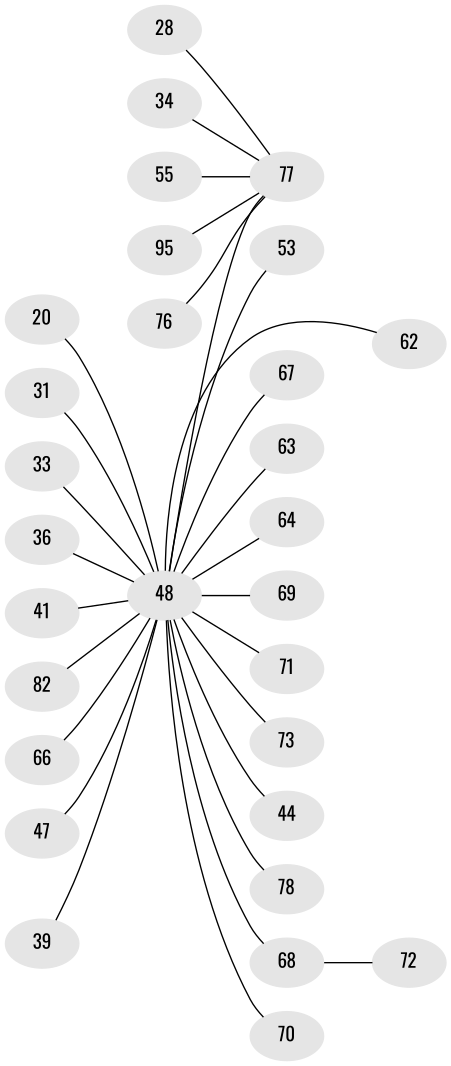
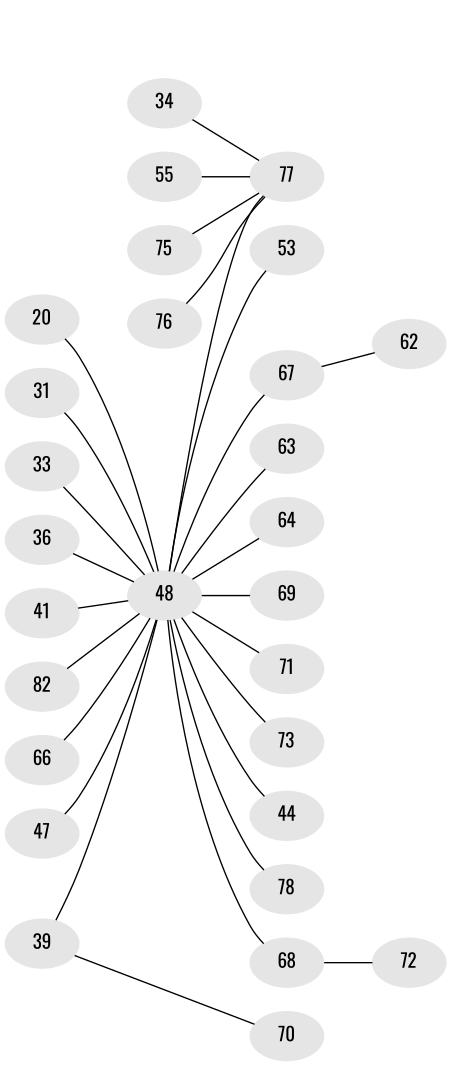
(165, 30) -> none
(165, 250) -> (165, 250)
(233, 355) -> (348, 360)
(191, 825) -> (165, 990)
